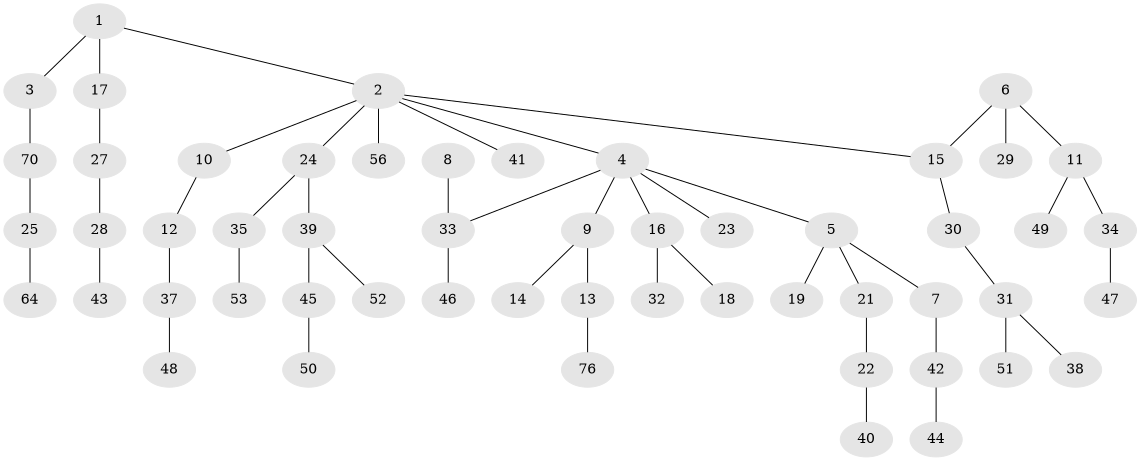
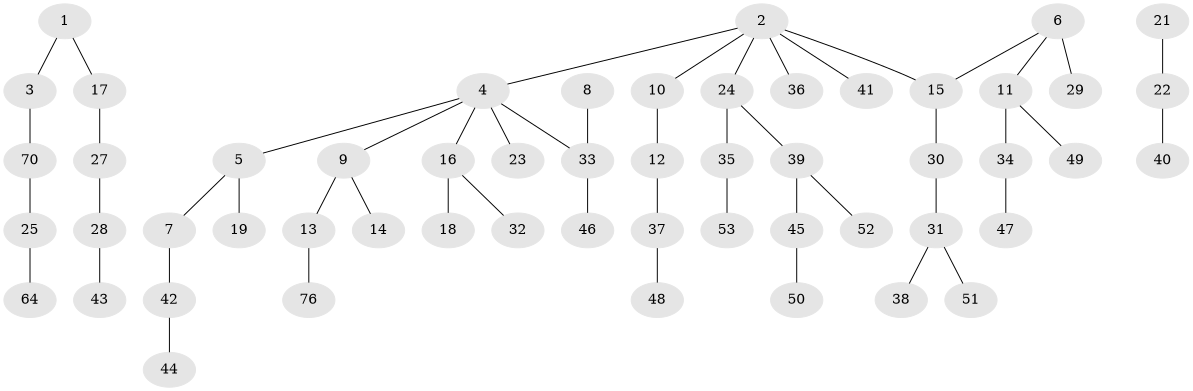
(239, 56) -> none
(379, 161) -> (797, 91)
(849, 265) -> none
